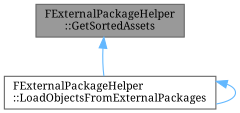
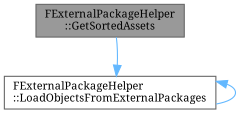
(103, 62) -> (117, 51)
